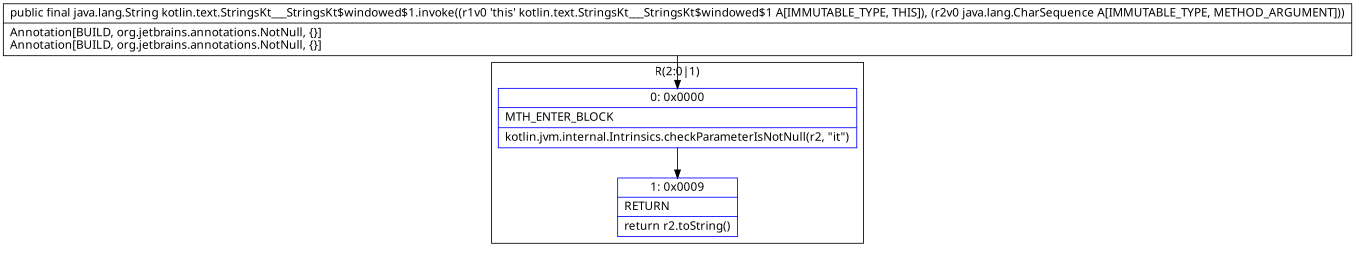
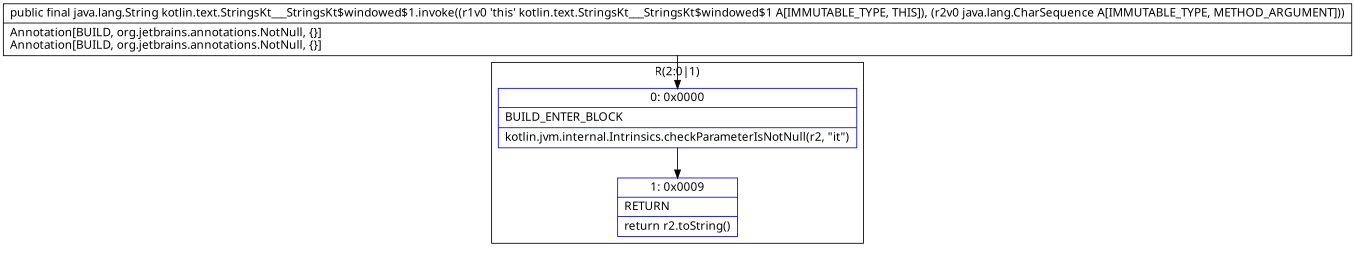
(559, 117) -> (564, 117)
